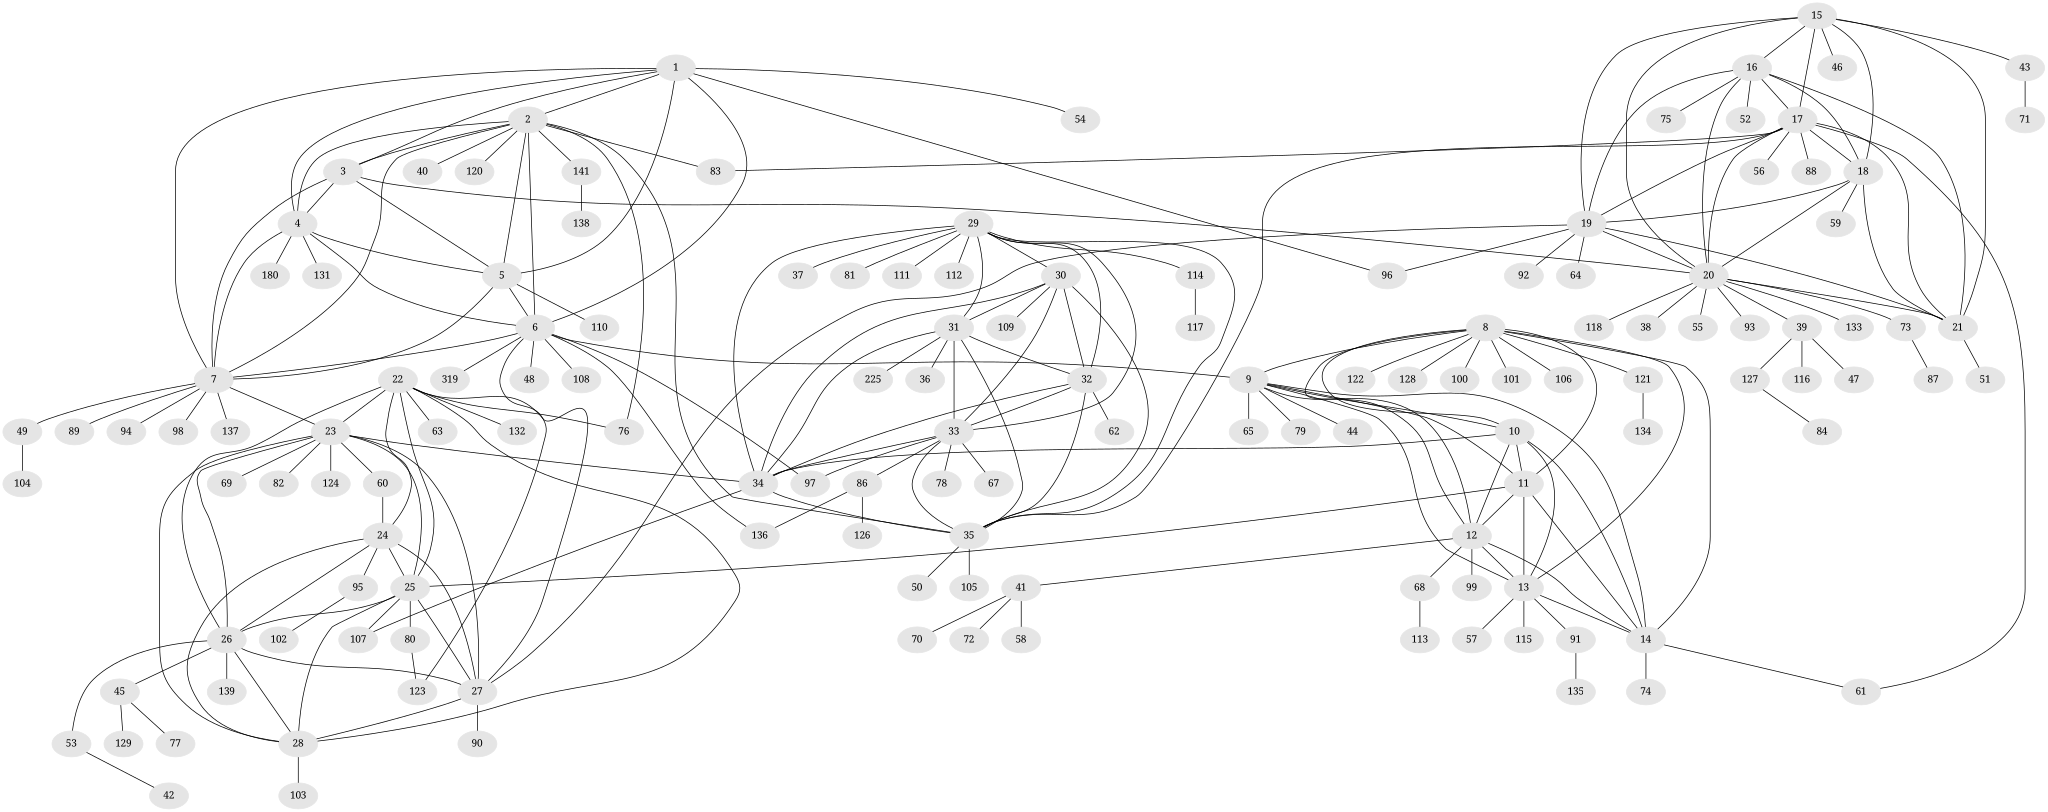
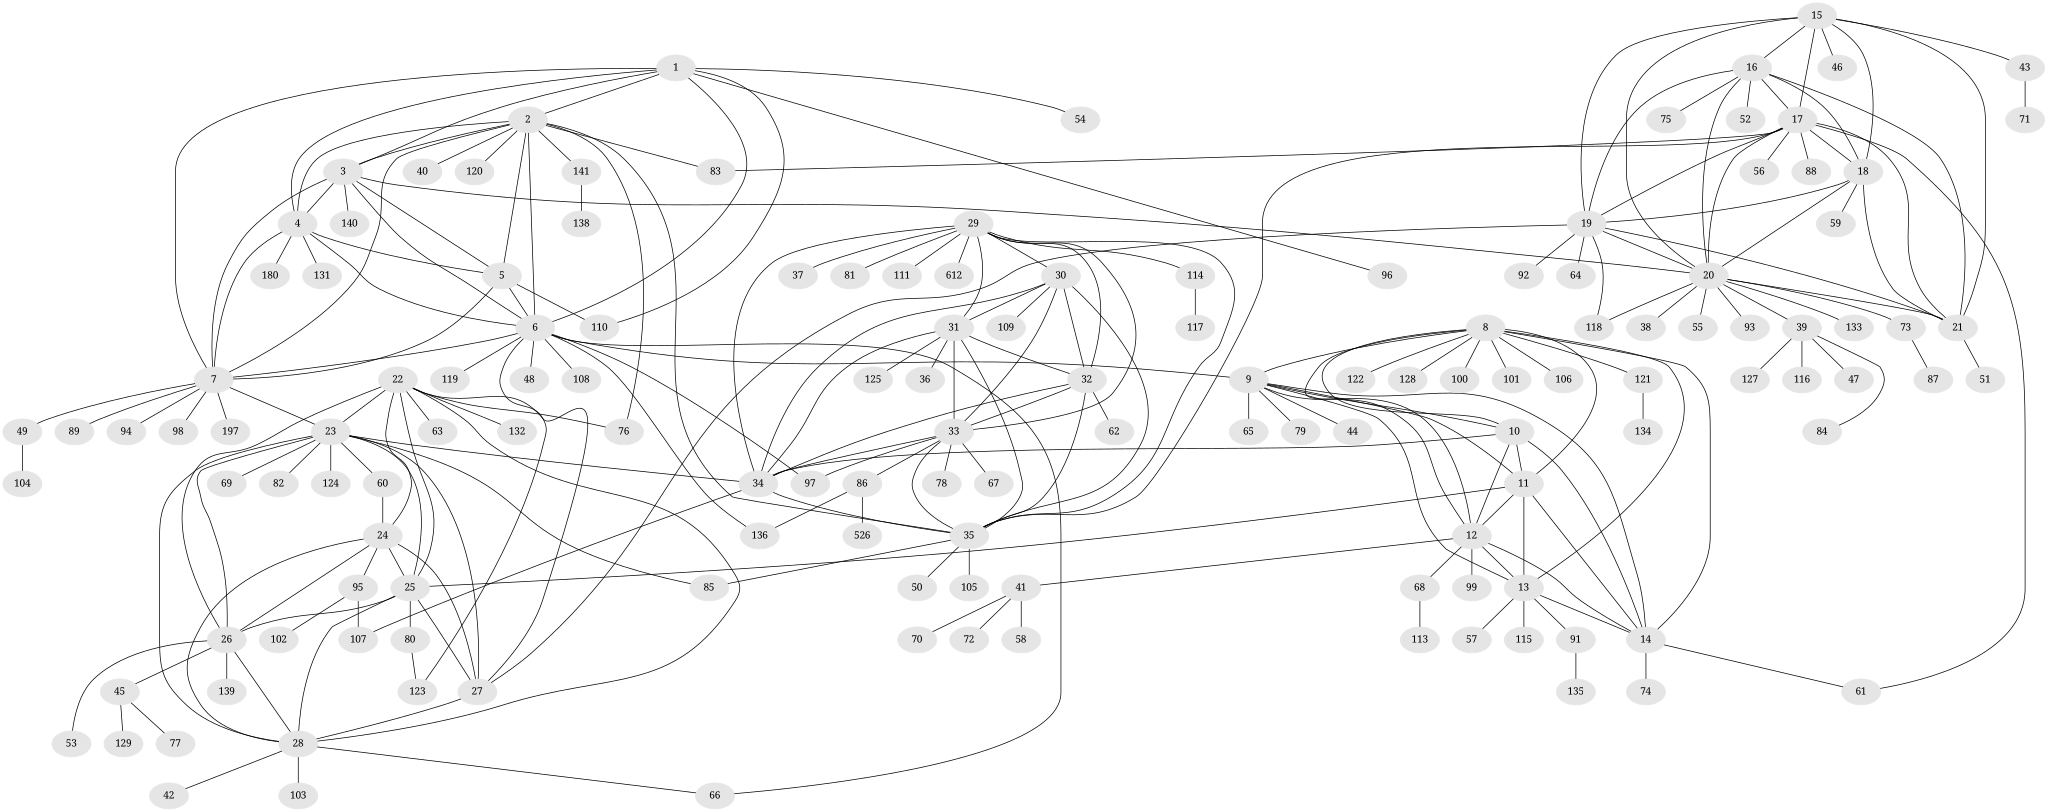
(638, 195) -> (768, 212)
none -> (350, 224)
(1499, 247) -> (1603, 275)
none -> (425, 257)
(954, 276) -> (954, 276)
(450, 380) -> (450, 380)
(873, 380) -> (873, 380)
(1786, 406) -> (1882, 372)
(230, 432) -> (230, 432)
(1554, 507) -> none
(862, 536) -> (862, 536)
none -> (709, 588)
(384, 614) -> (358, 619)
(351, 667) -> none
(477, 744) -> none
(120, 770) -> (234, 770)
none -> (715, 796)
